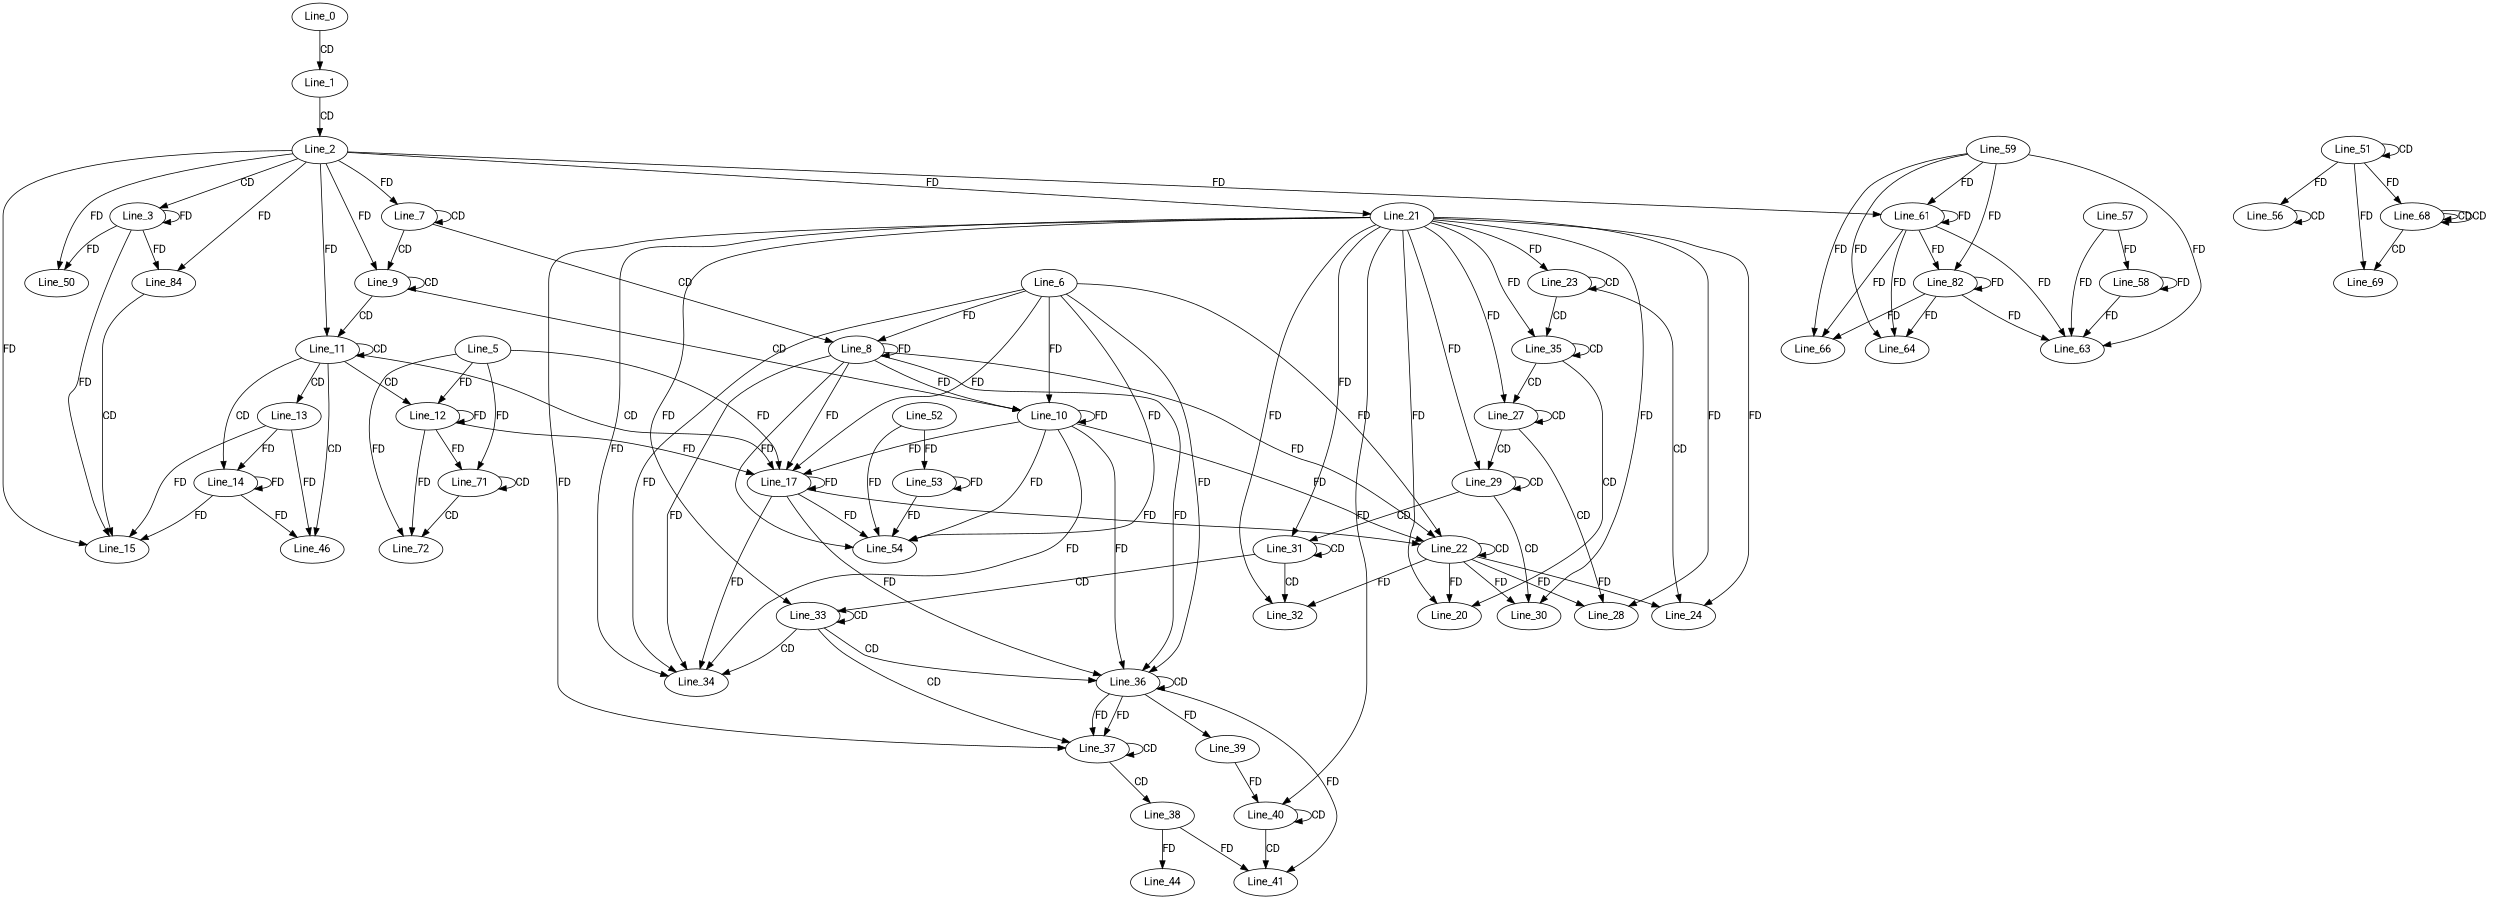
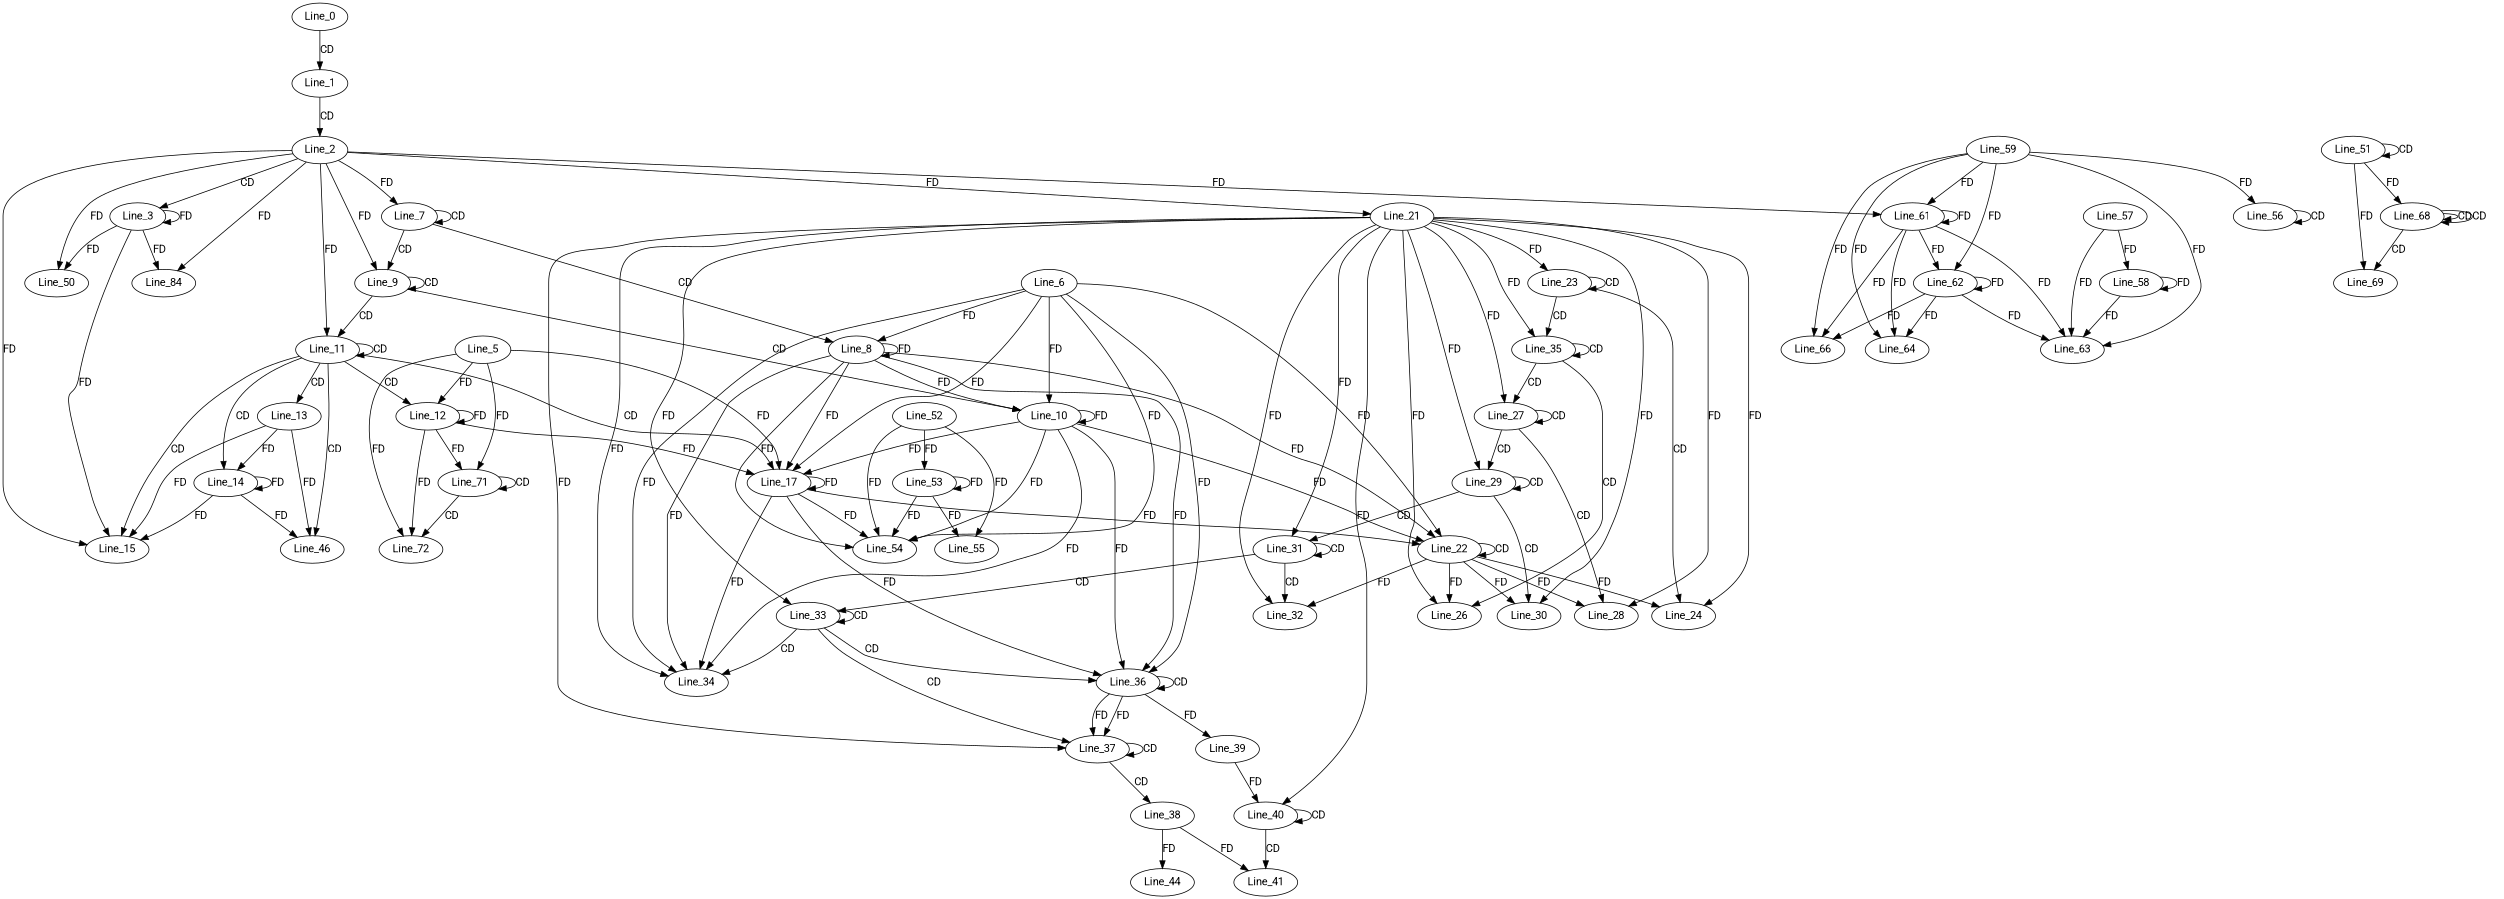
(2312, 181) -> (2144, 162)
(1945, 283) -> (1945, 283)
(103, 403) -> (190, 420)
none -> (967, 549)
(1449, 616) -> (1449, 616)
(1293, 750) -> none
